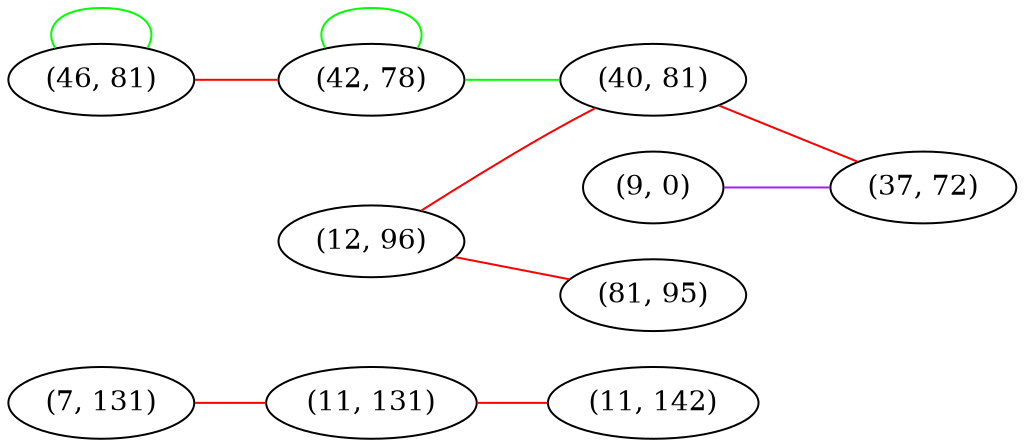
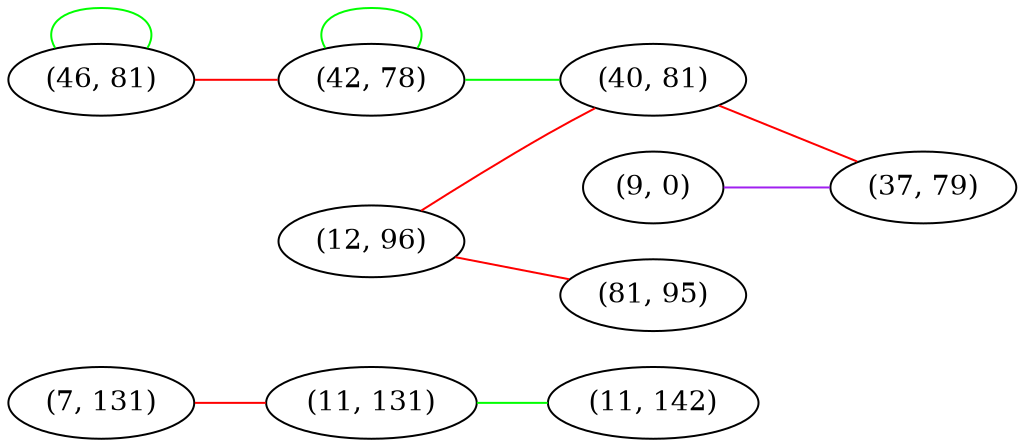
(923, 187) -> (923, 187)
(512, 403) -> (512, 403)
